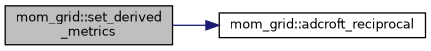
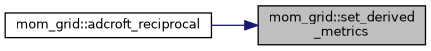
(189, 25) -> (228, 25)
